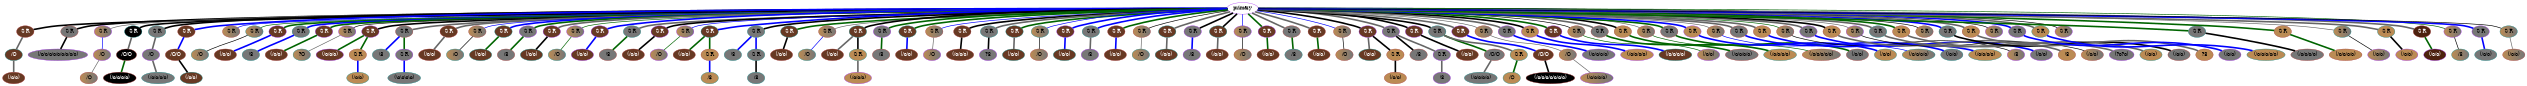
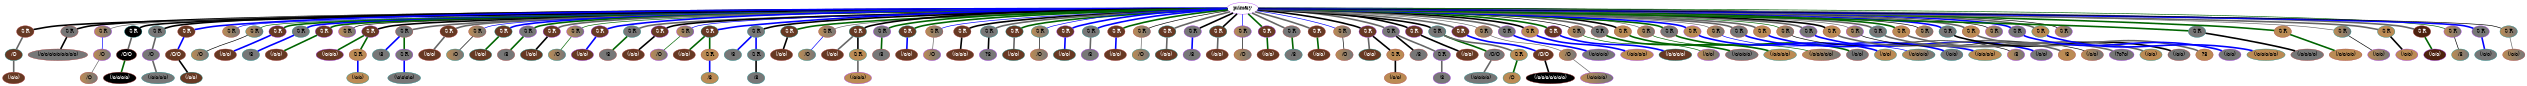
(58, 55) -> (58, 55)
(302, 55) -> none
